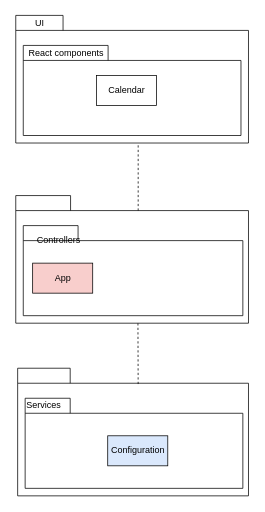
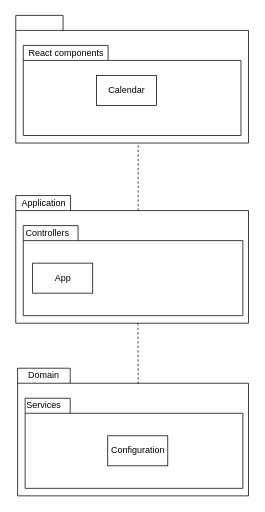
(39, 23) -> none
none -> (44, 203)
(59, 240) -> (48, 233)
(63, 278) -> (63, 278)
none -> (44, 375)
(138, 450) -> (138, 450)
